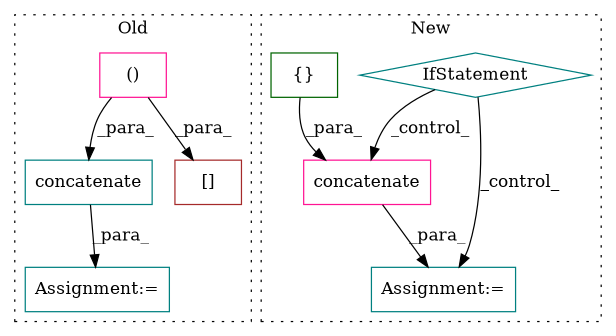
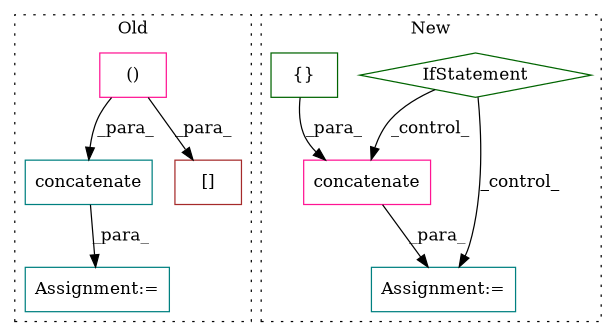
(476, 75) -> (476, 75)
